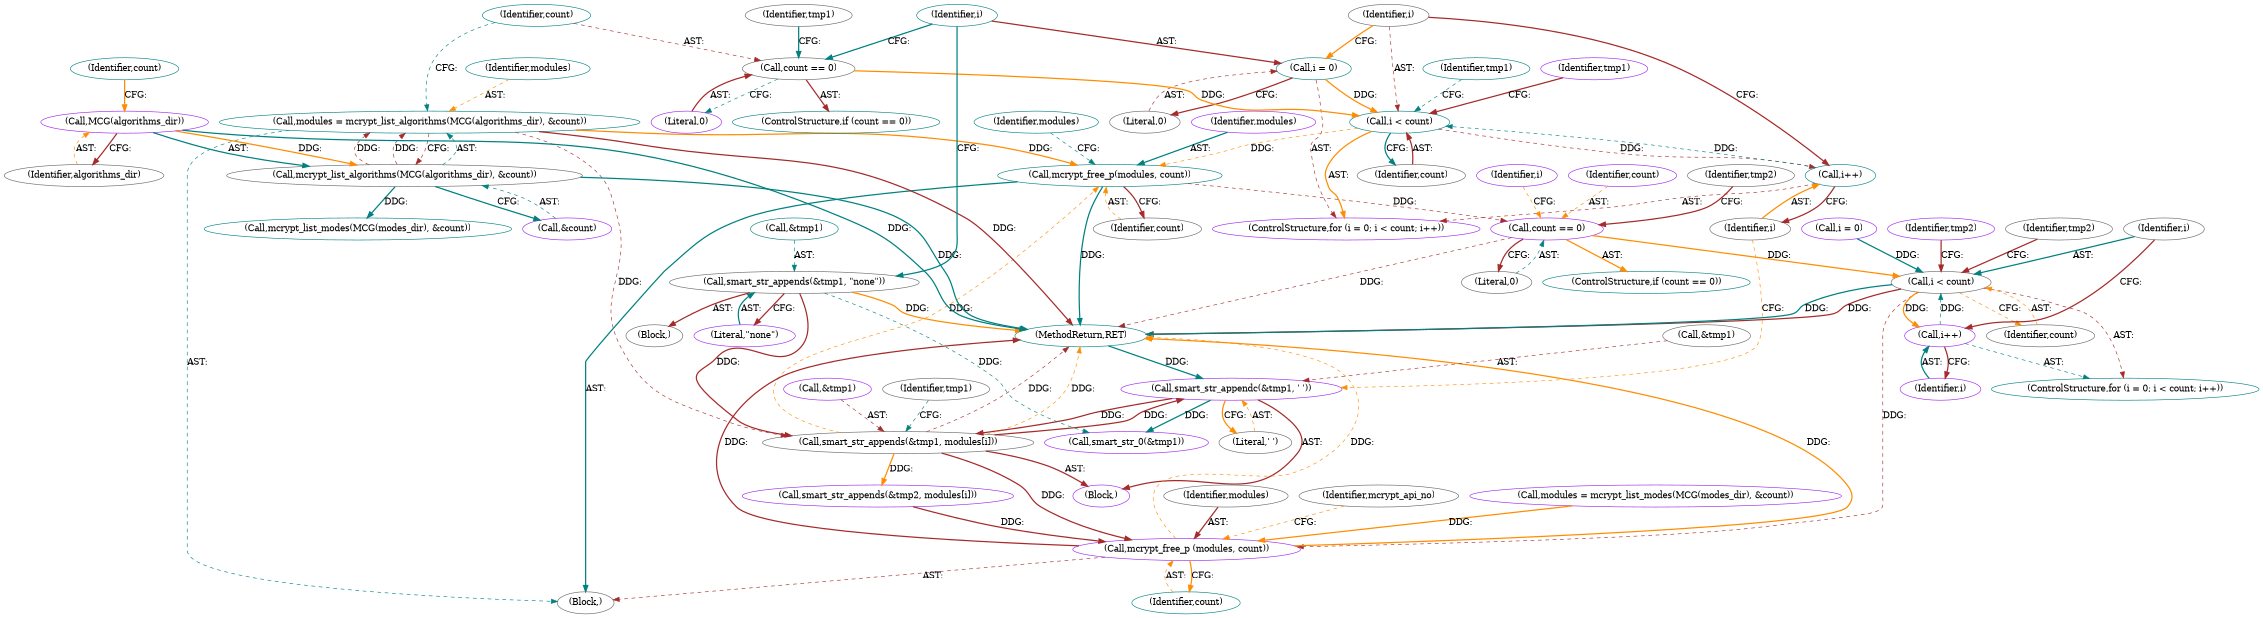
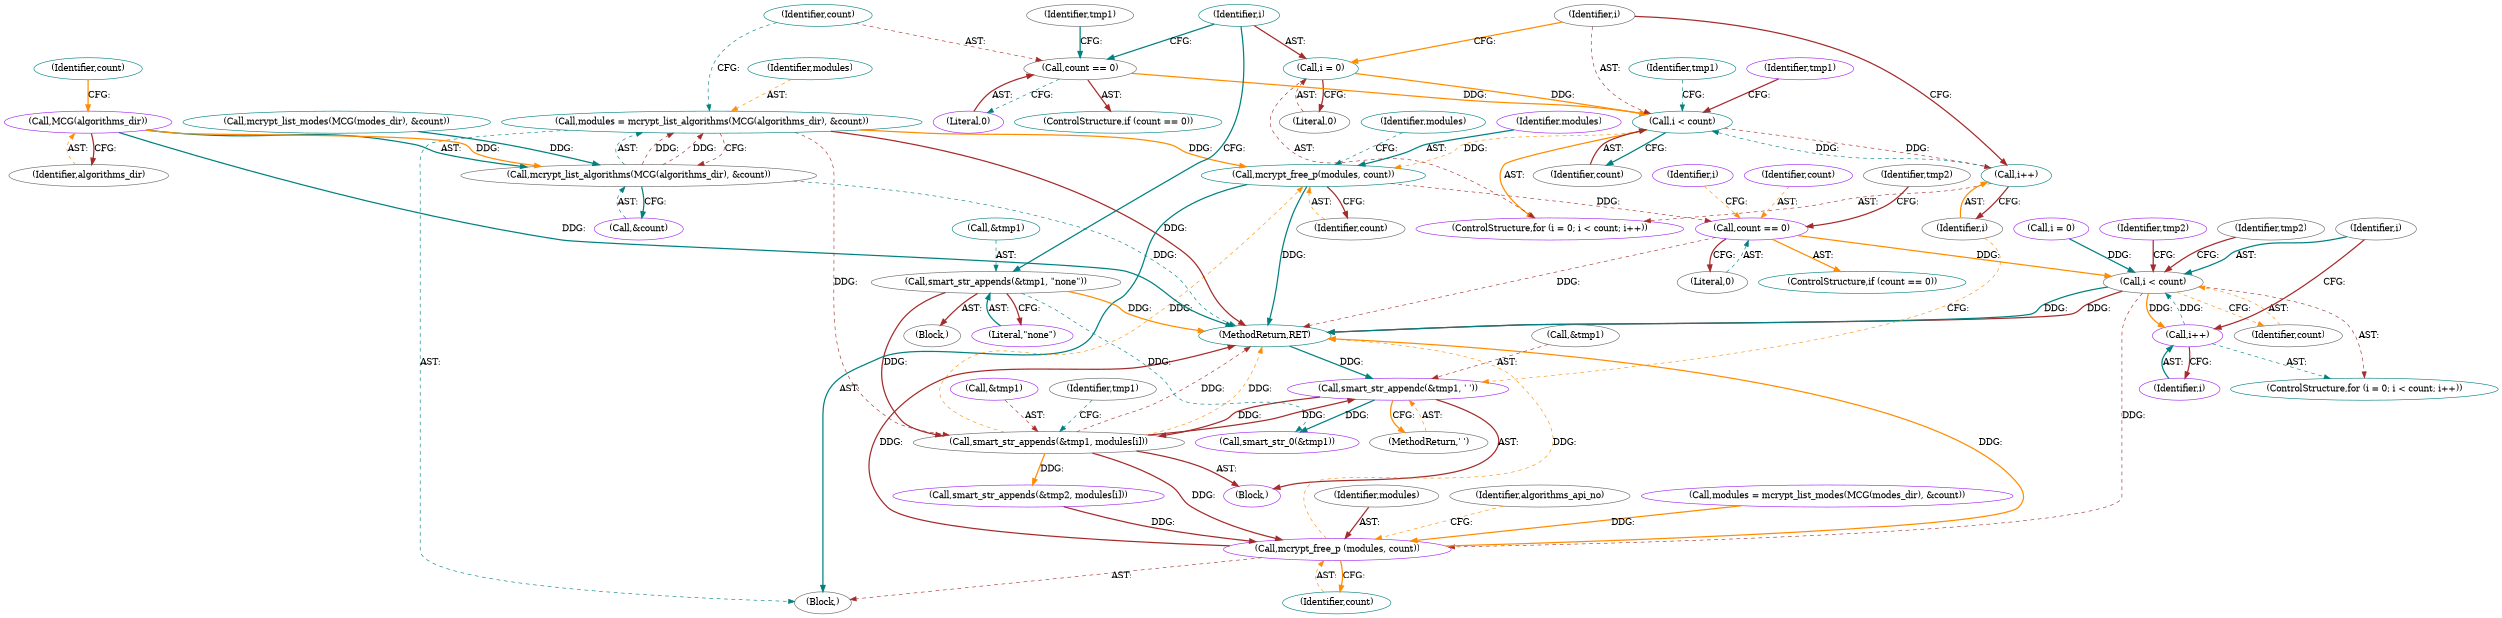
(816, 196) -> (1027, 214)
(383, 200) -> (506, 144)
(1255, 443) -> (1429, 443)
(1379, 496) -> (1540, 496)
